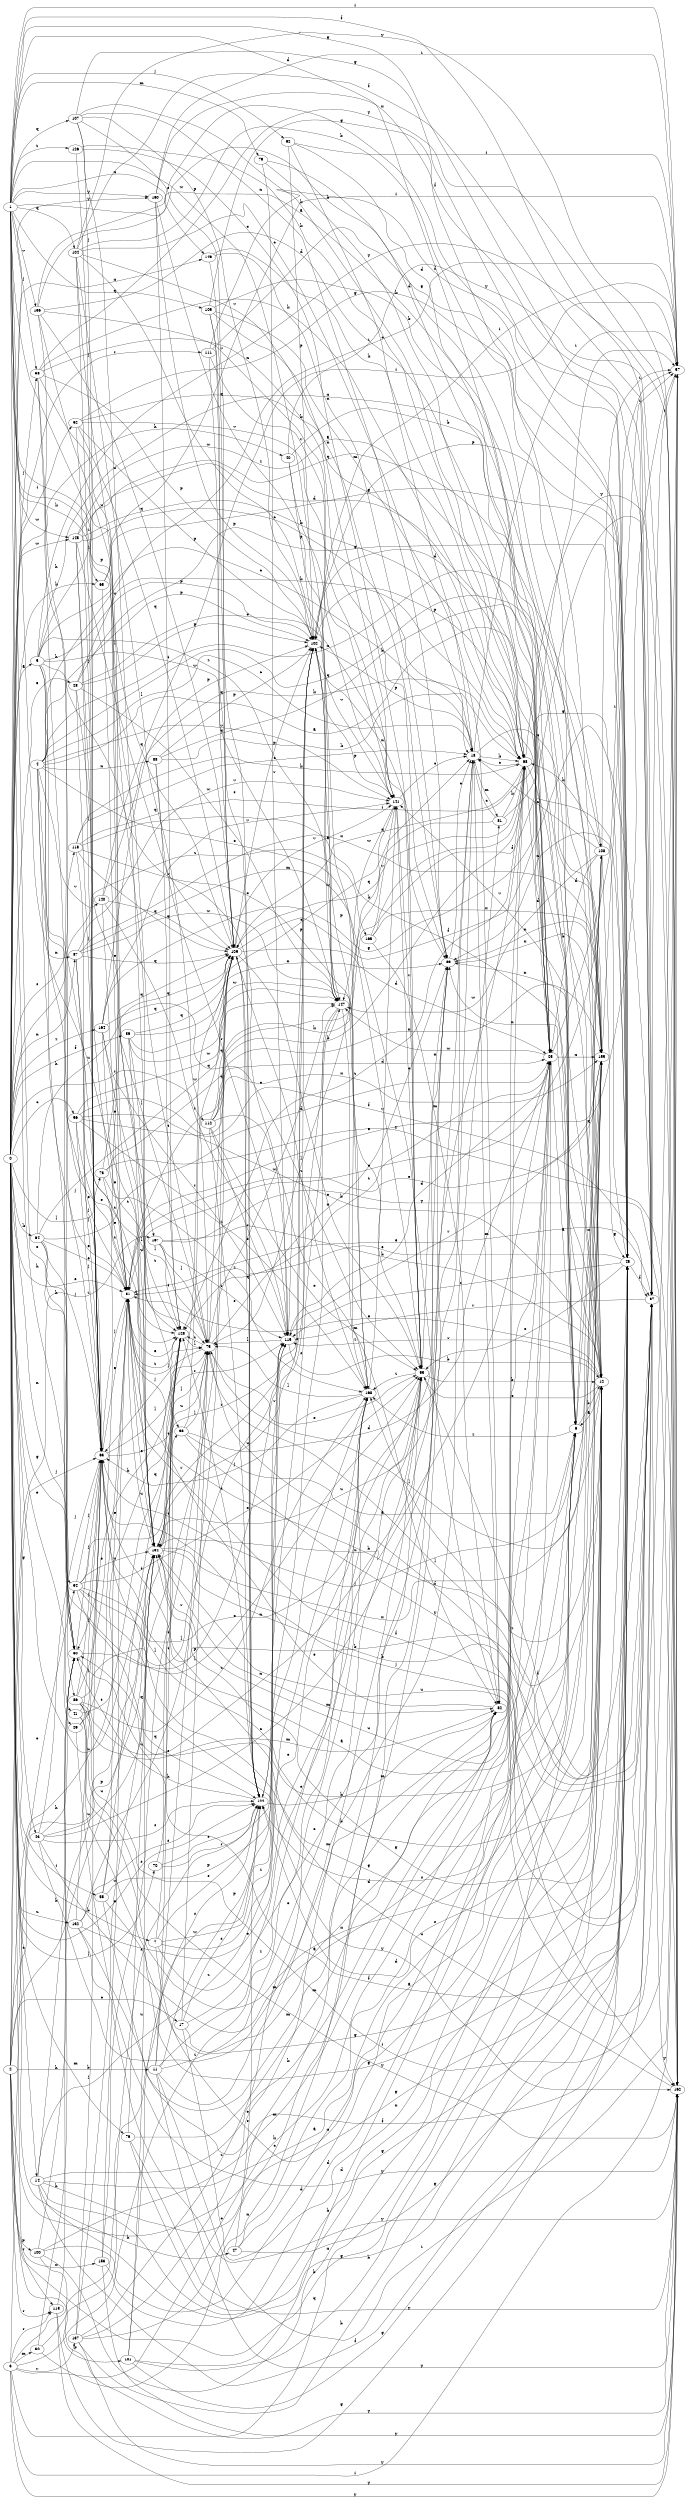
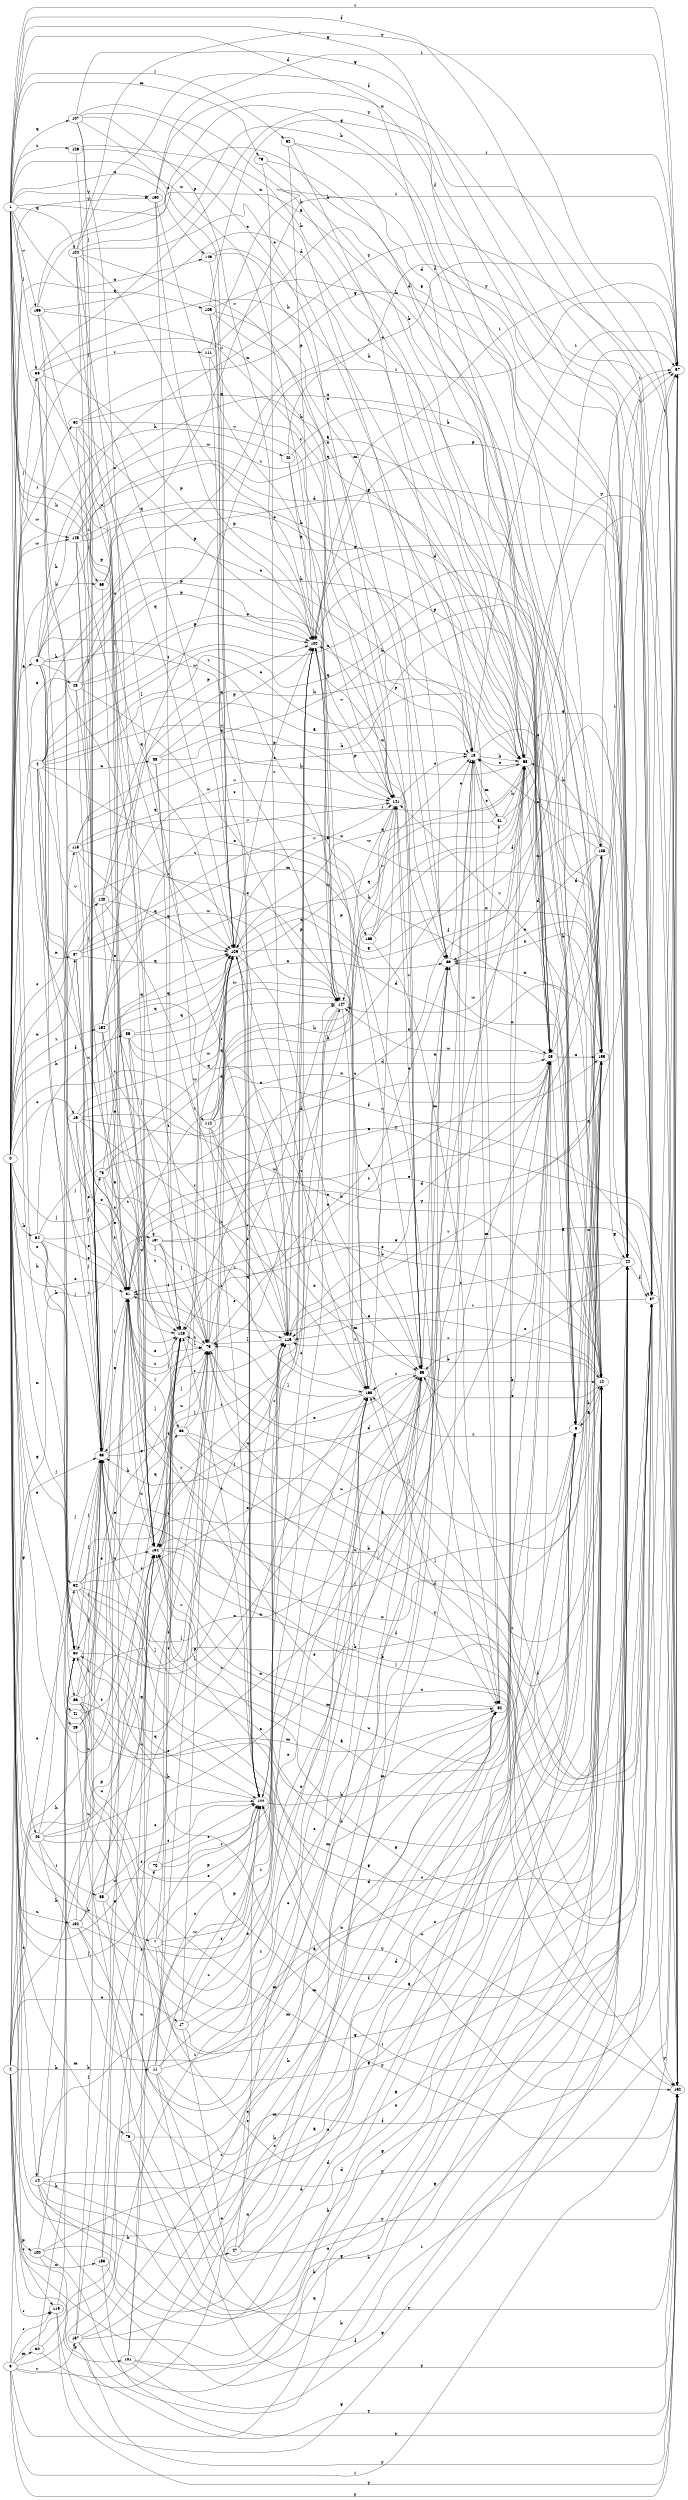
(75, 1118) -> (75, 1118)
(628, 1262) -> (628, 1262)
